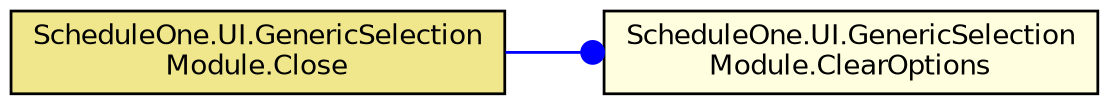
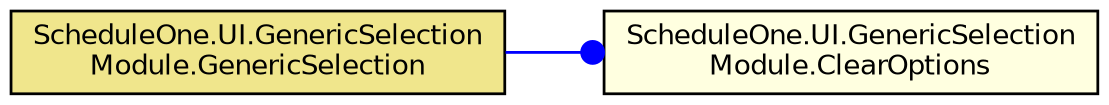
(258, 52) -> (258, 52)
